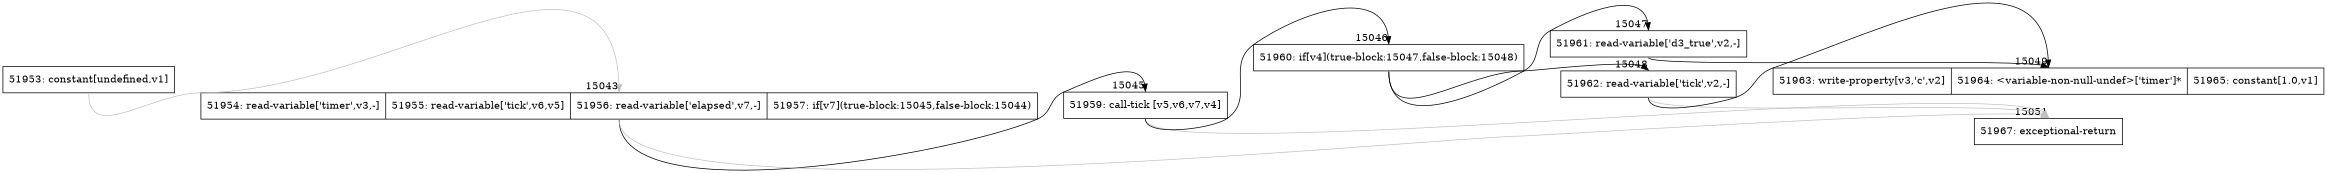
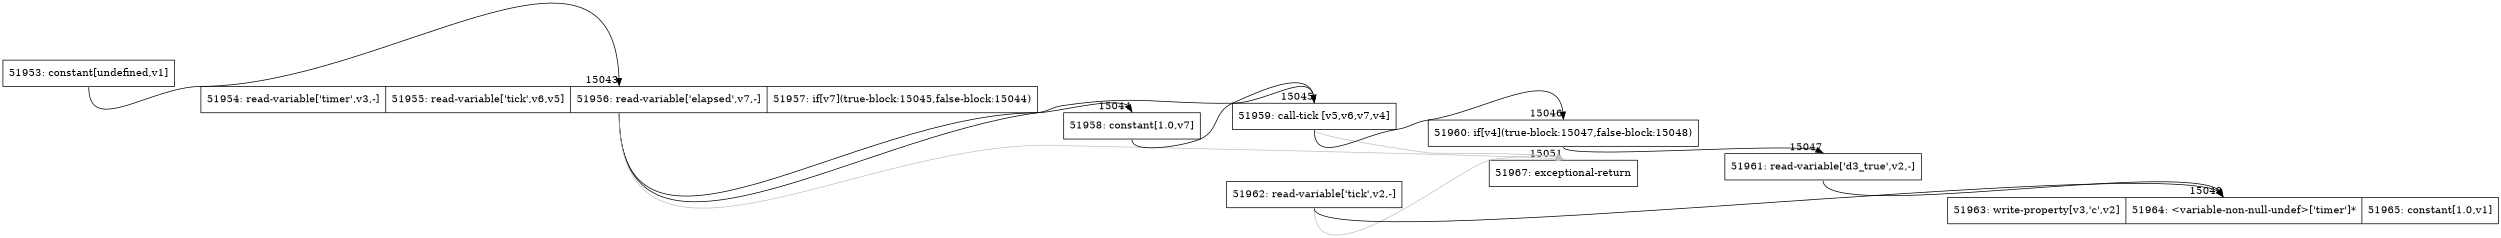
(370, 58) -> (370, 52)
(1506, 73) -> none
none -> (1132, 126)
